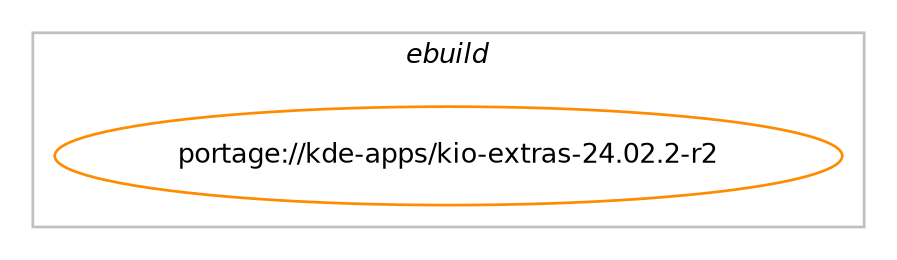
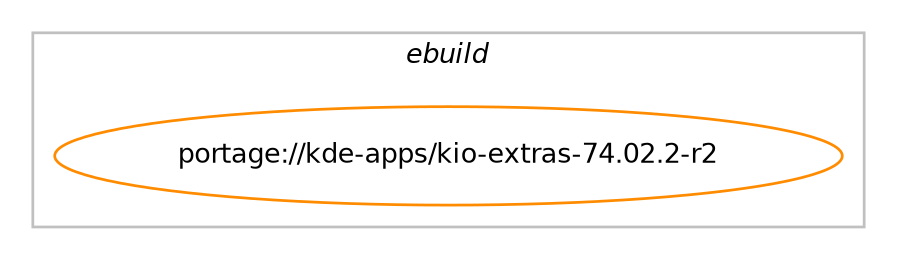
(448, 156) -> (448, 156)
